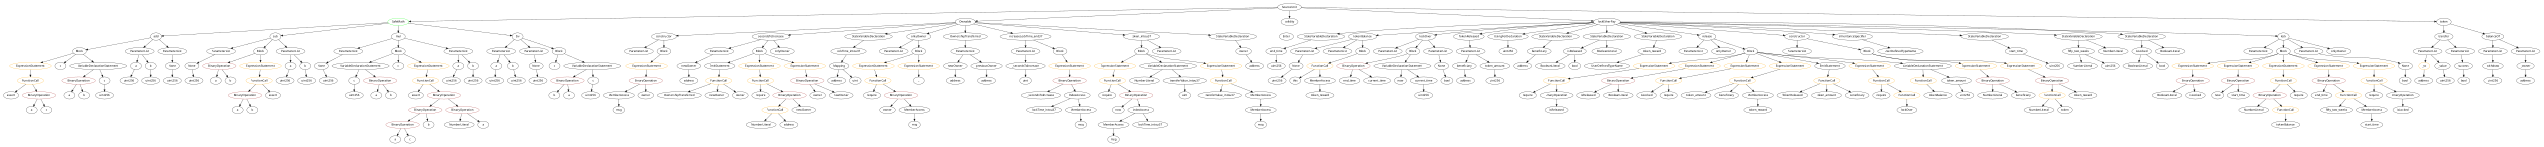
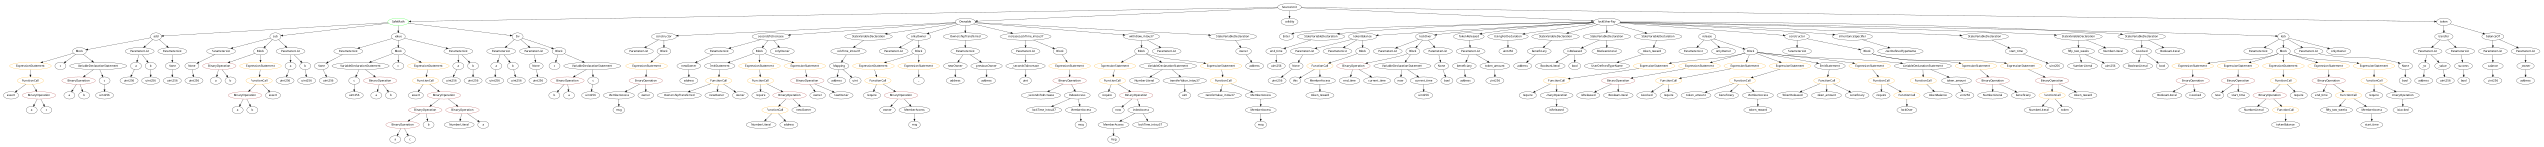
(1658, 29) -> (1436, 26)
(398, 37) -> (398, 37)
(1026, 37) -> (1026, 37)
(1141, 37) -> (1141, 37)
(2424, 66) -> (2424, 66)
(2493, 66) -> (2493, 66)
